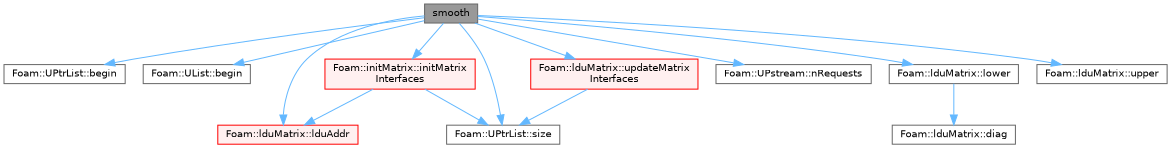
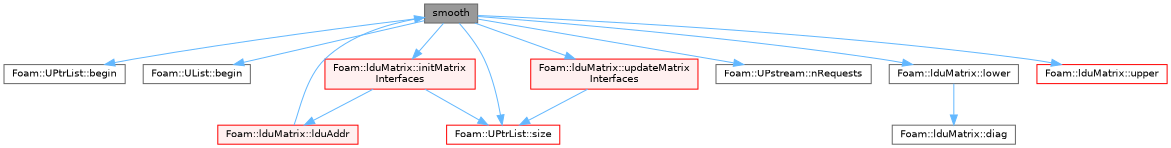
(314, 53) -> (335, 51)
(400, 74) -> (400, 74)
(1102, 74) -> (1102, 74)
(503, 135) -> (503, 135)
